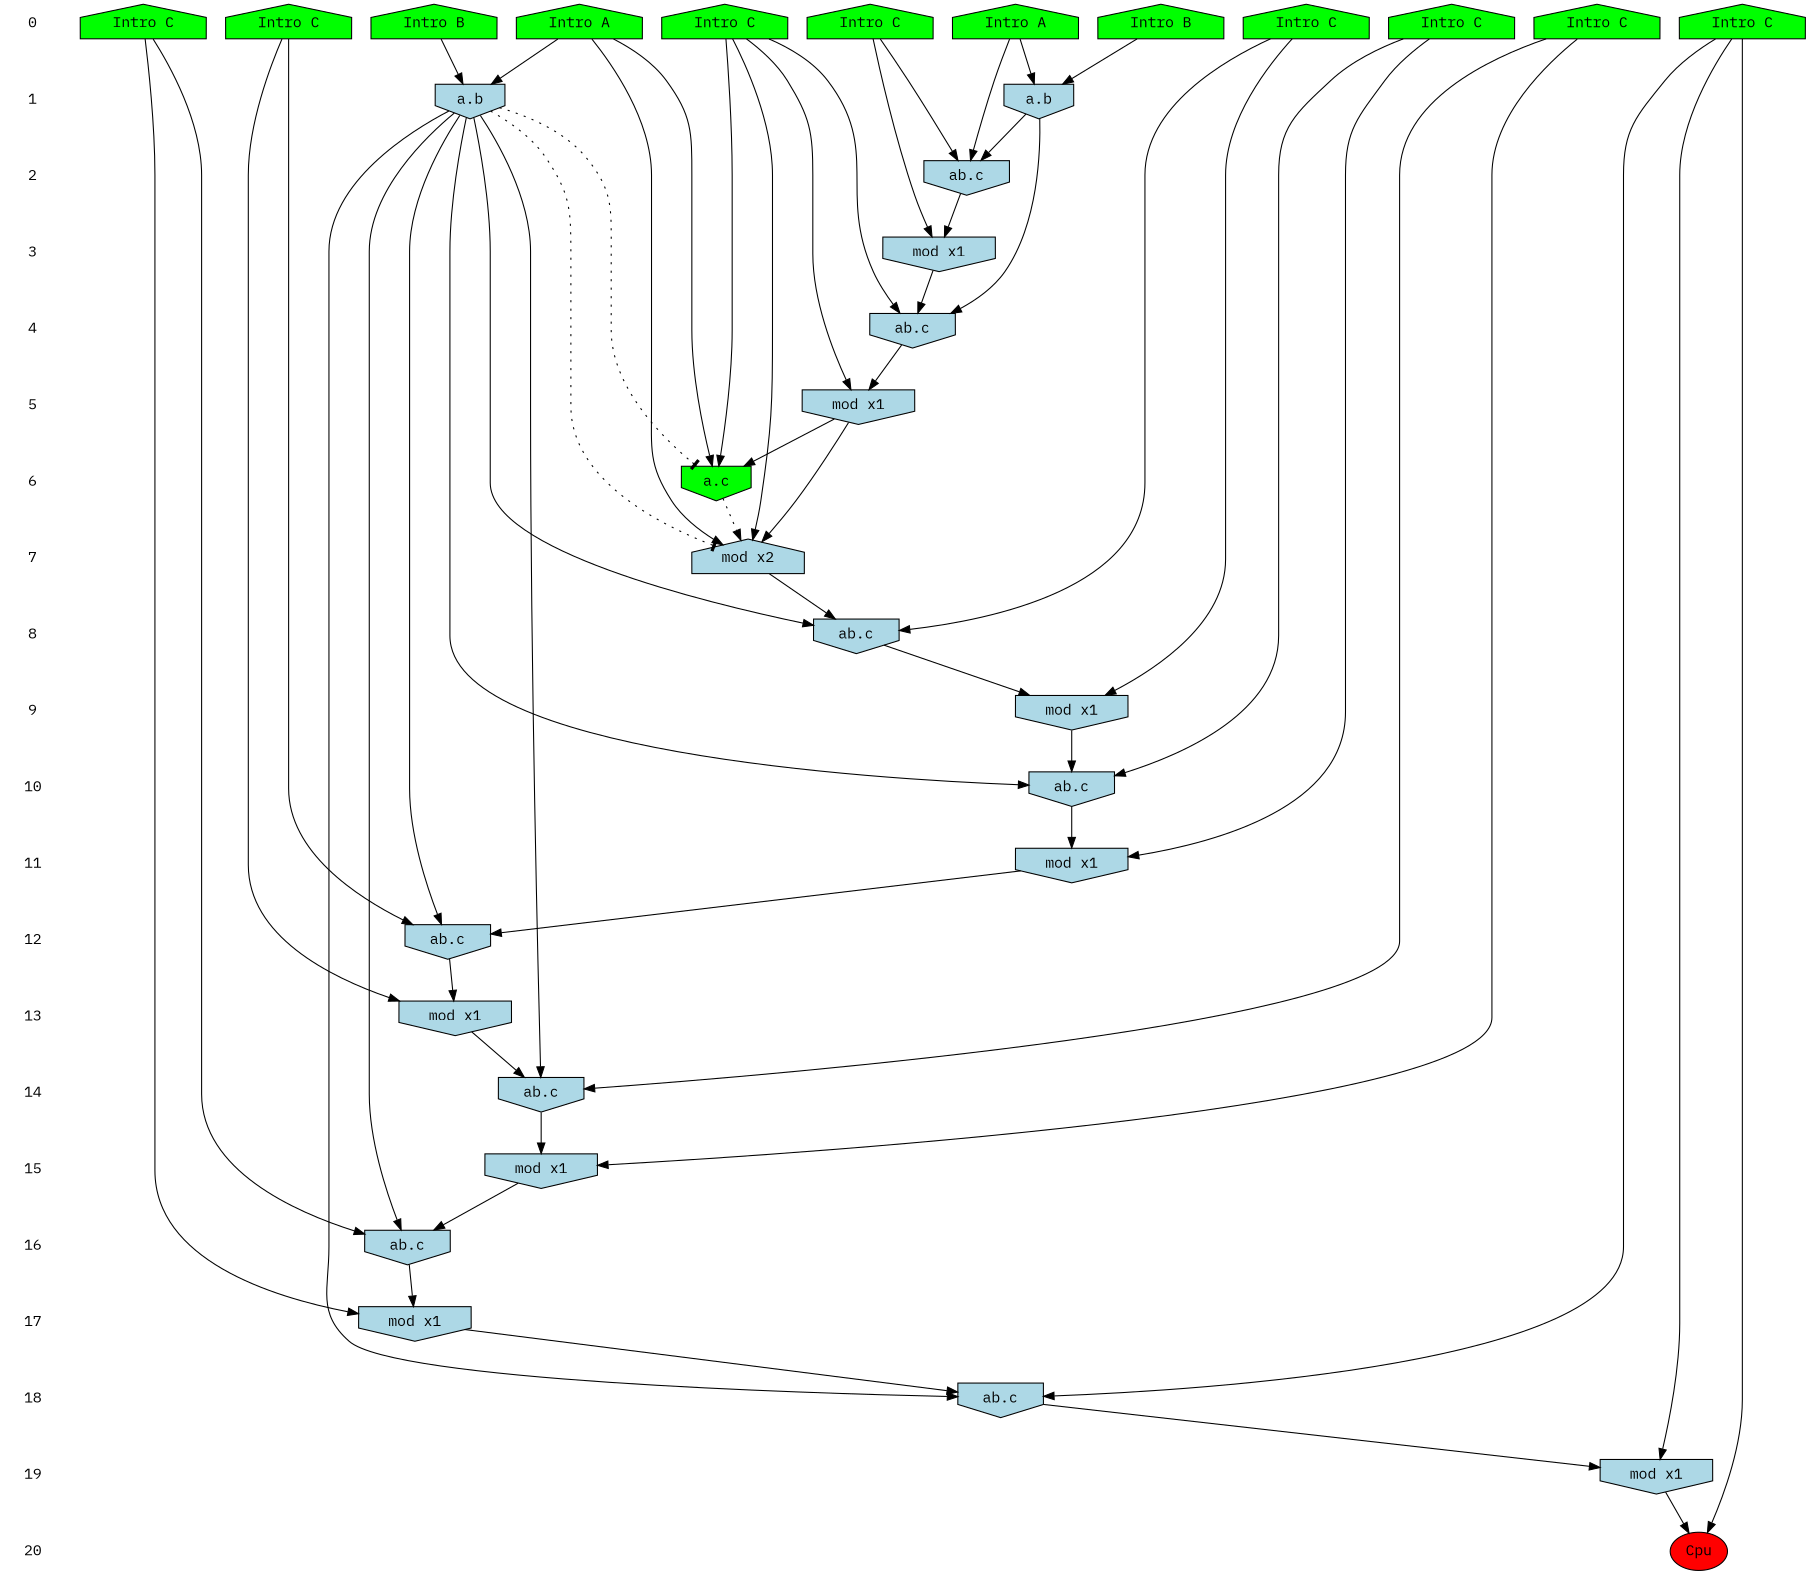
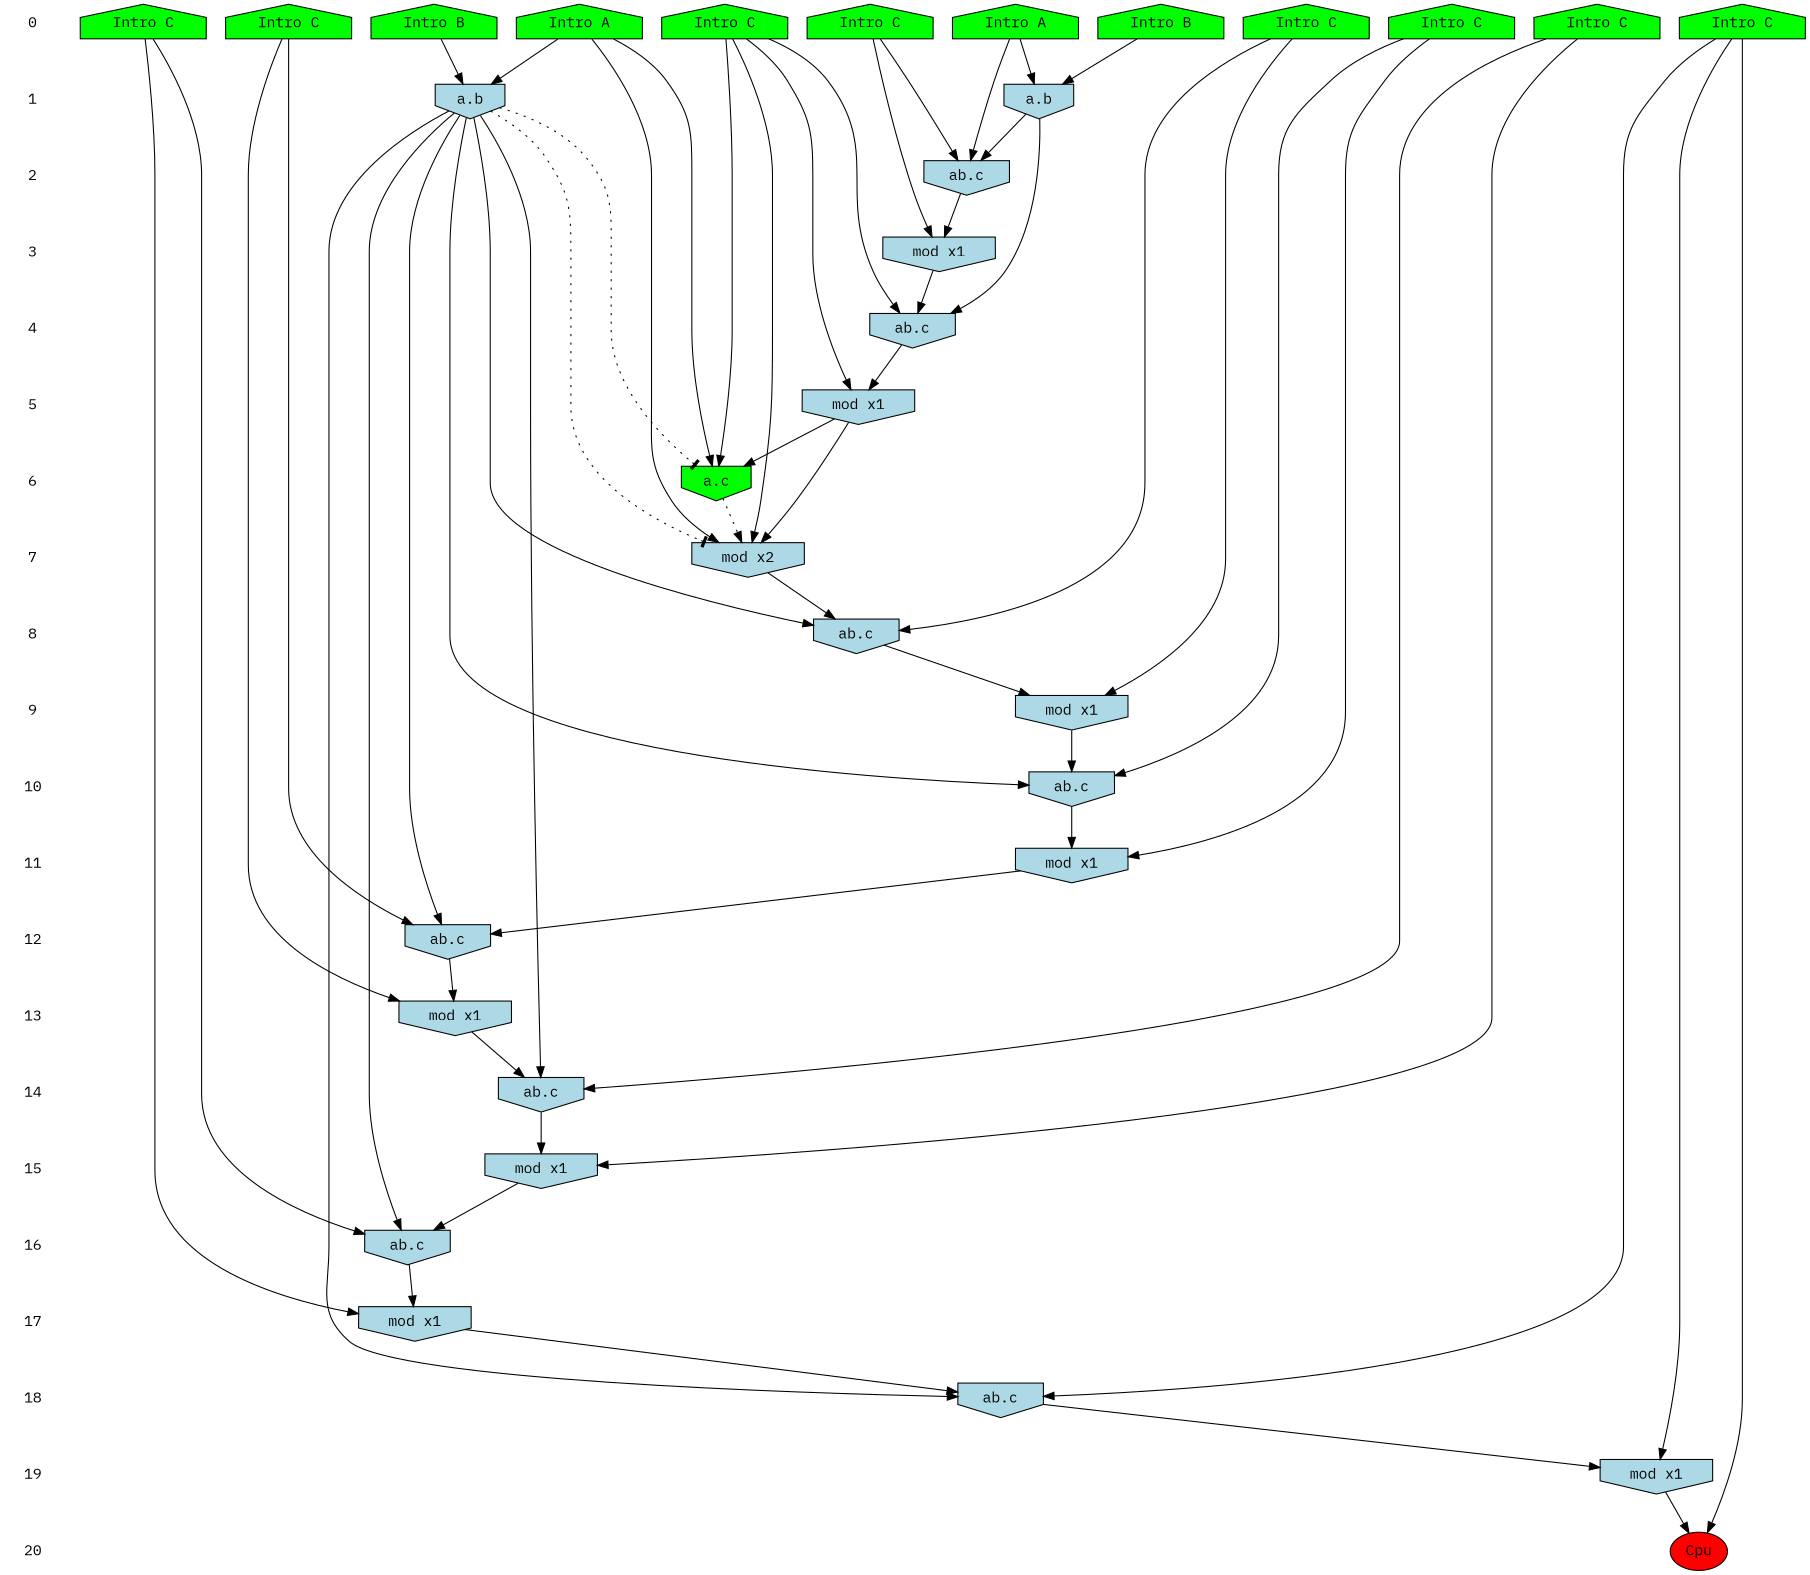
(748, 558) -> (748, 558)
